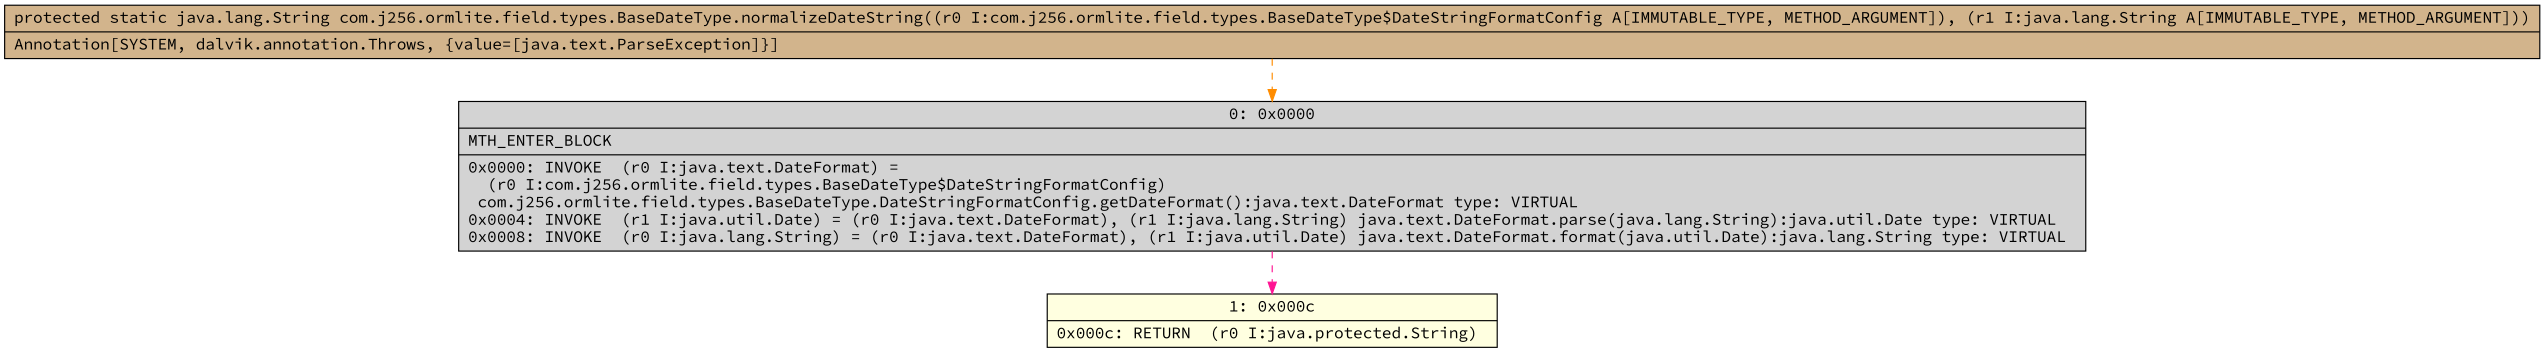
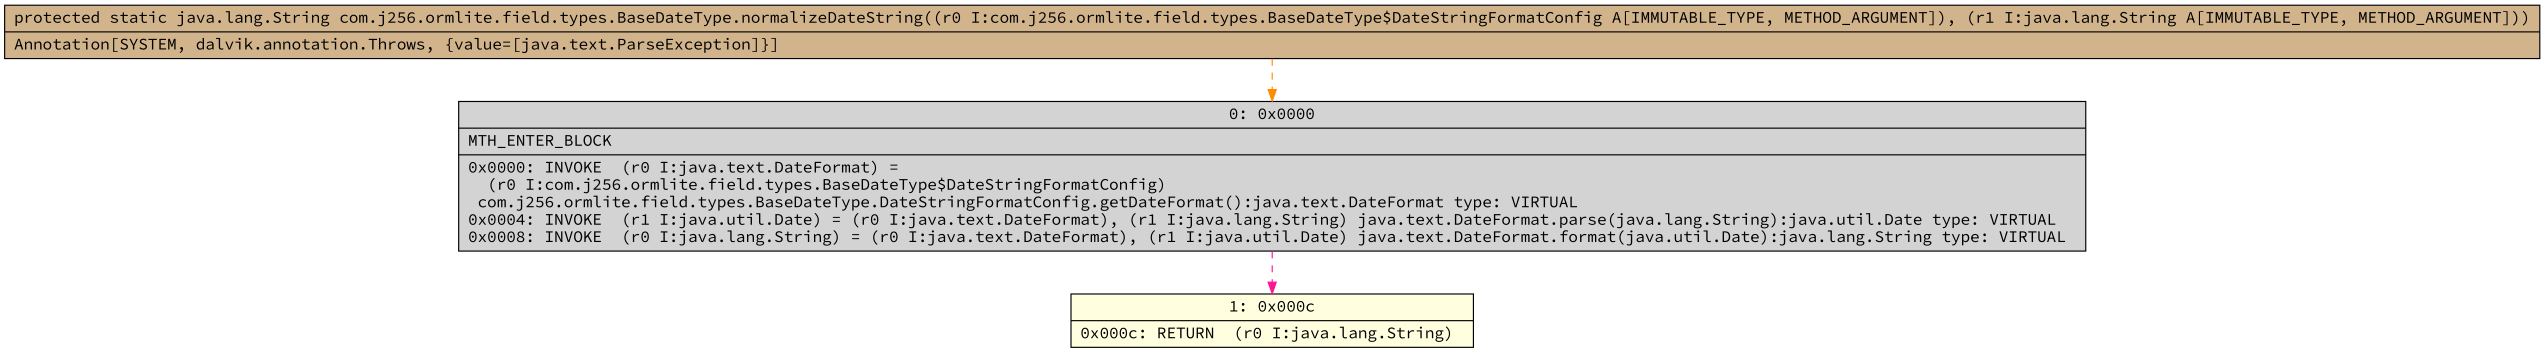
(1272, 333) -> (1272, 333)
